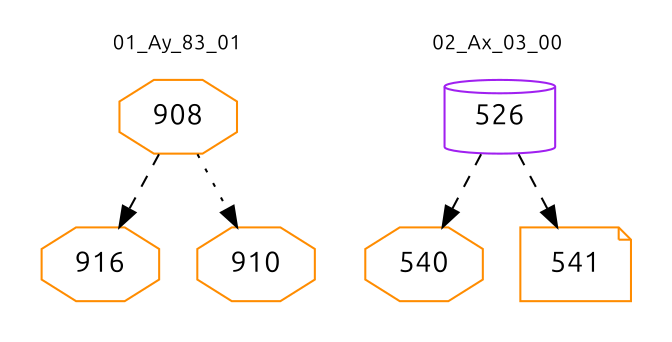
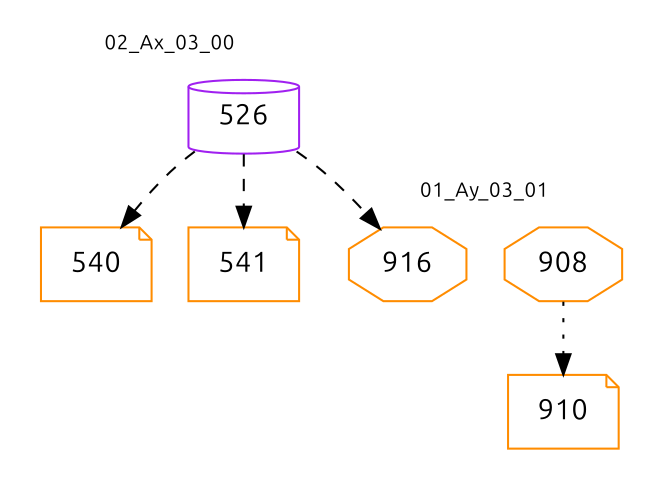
(178, 44) -> (486, 192)
(144, 182) -> (345, 191)
(256, 264) -> (563, 412)
(424, 264) -> (96, 264)
